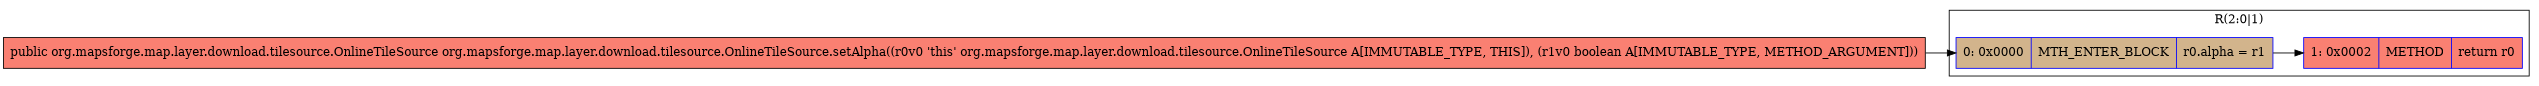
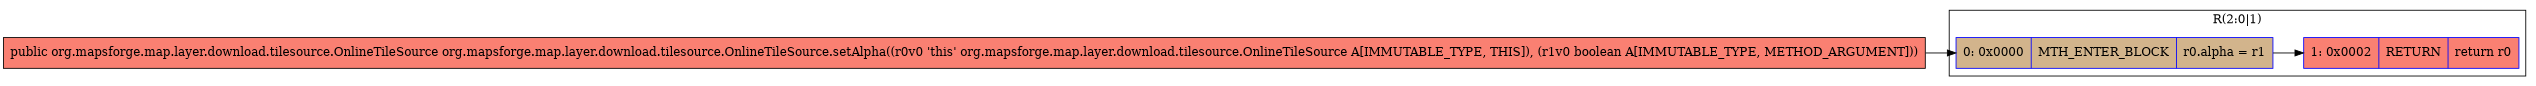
(2415, 53) -> (2413, 53)
